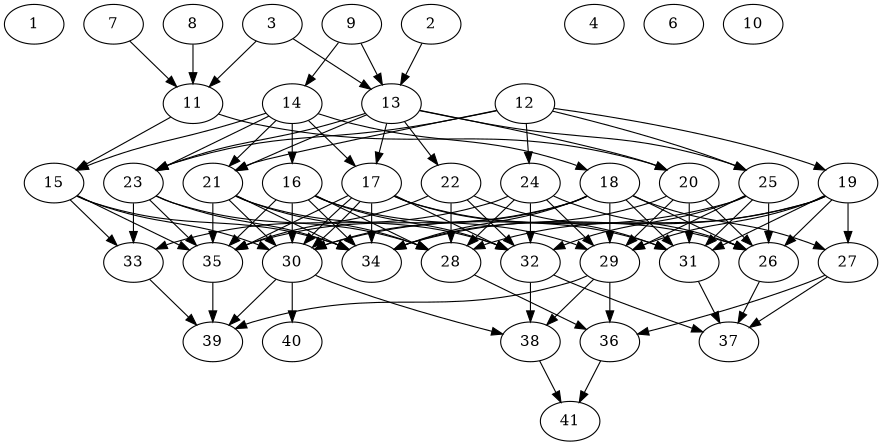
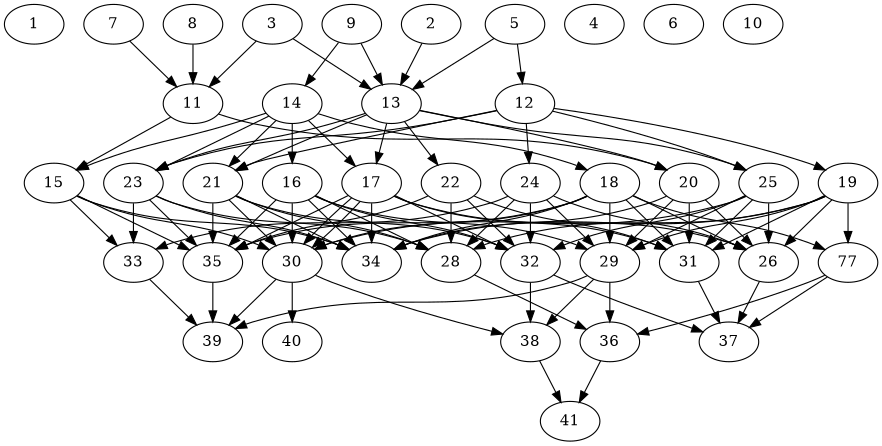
none -> (515, 24)
(848, 262) -> (848, 262)
